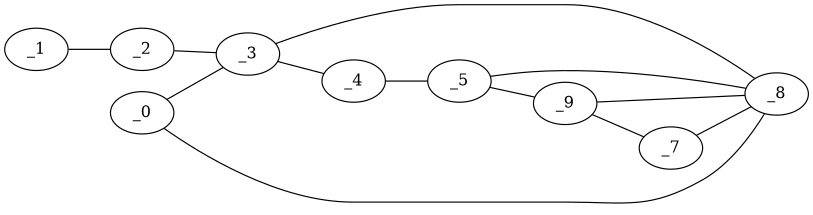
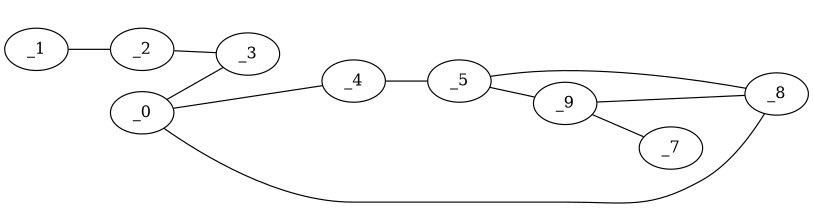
(521, 5) -> none
(301, 68) -> (248, 97)
(724, 121) -> none
